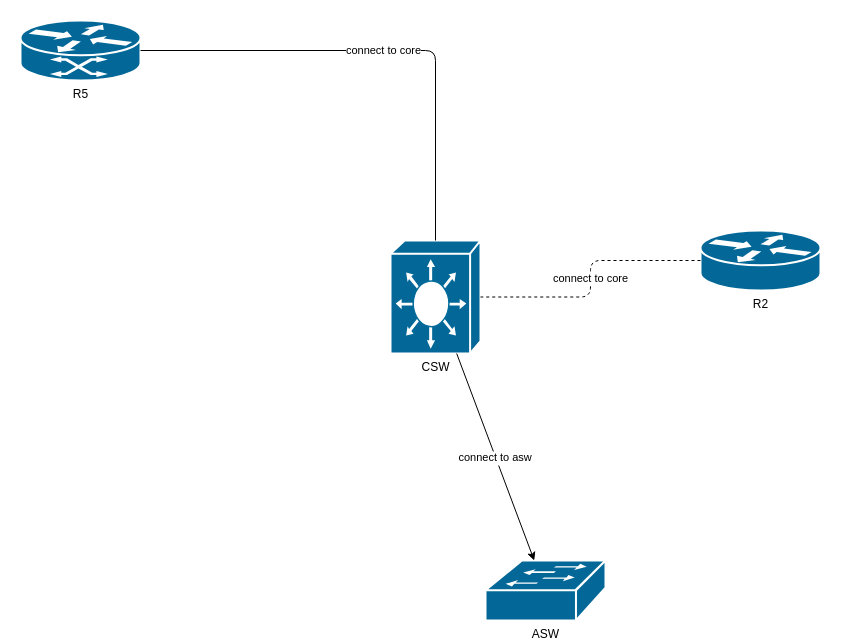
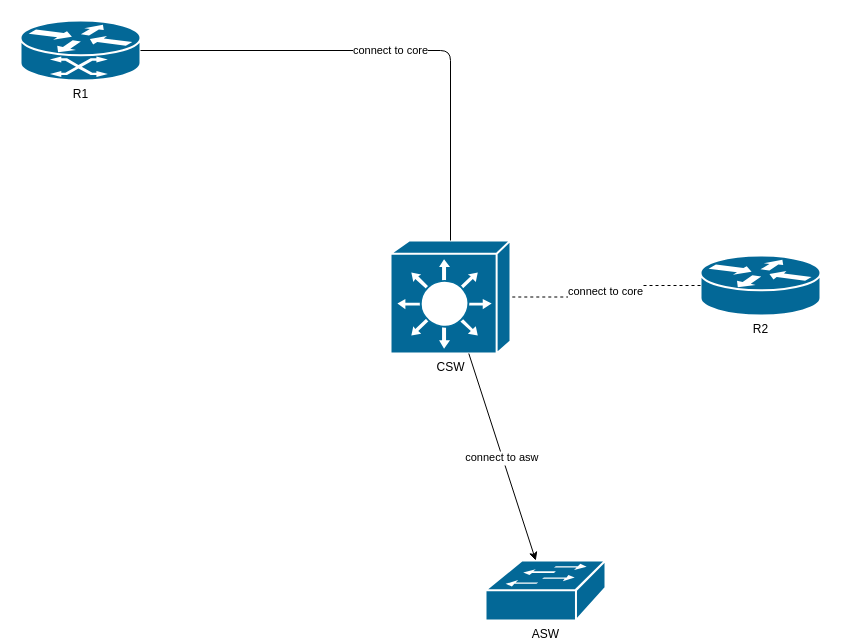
(81, 95) -> (81, 95)
(761, 261) -> (761, 286)
(436, 297) -> (451, 297)
